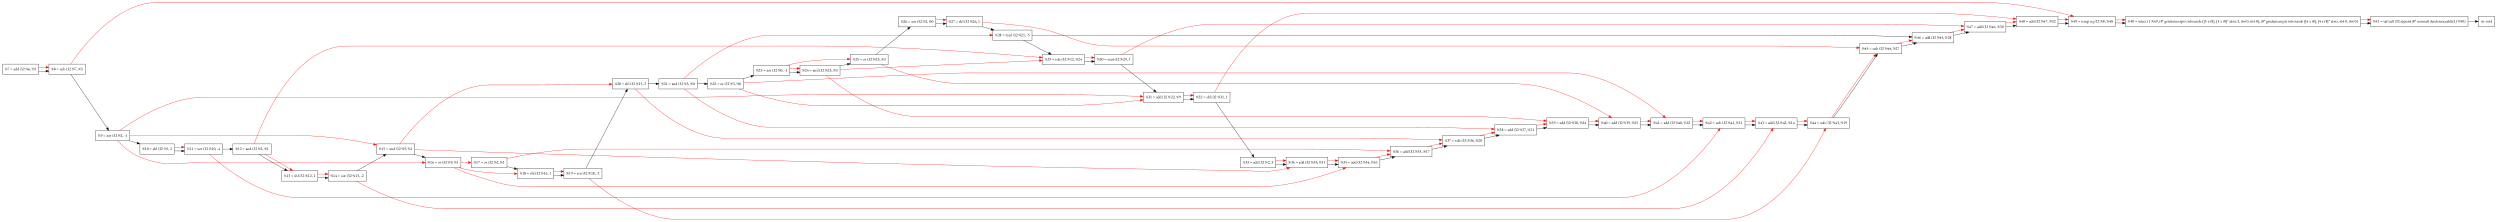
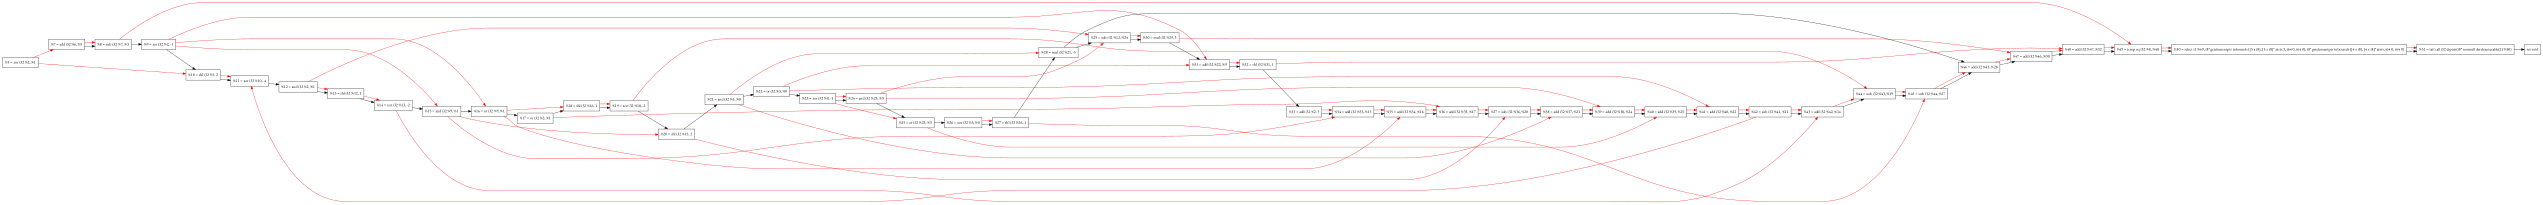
none -> (20, 62)
(465, 163) -> (511, 115)
(970, 198) -> (977, 192)
